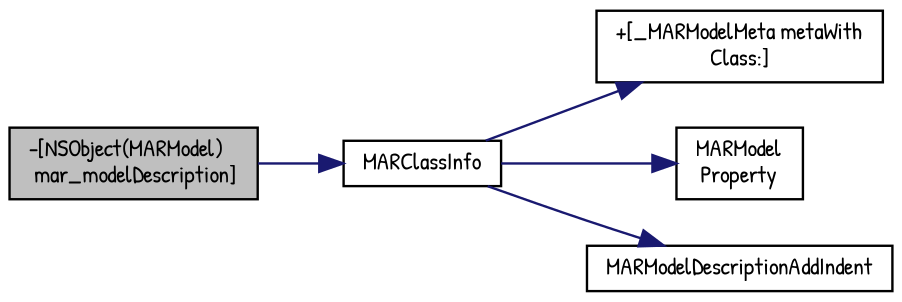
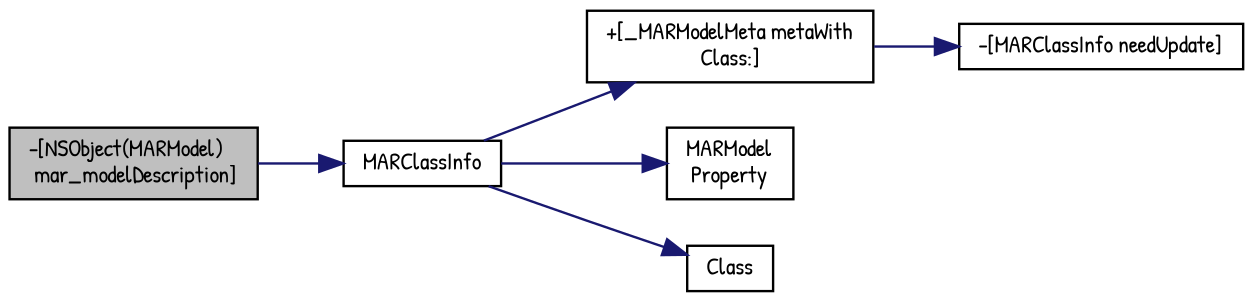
none -> (1101, 47)
(740, 268) -> (730, 268)
